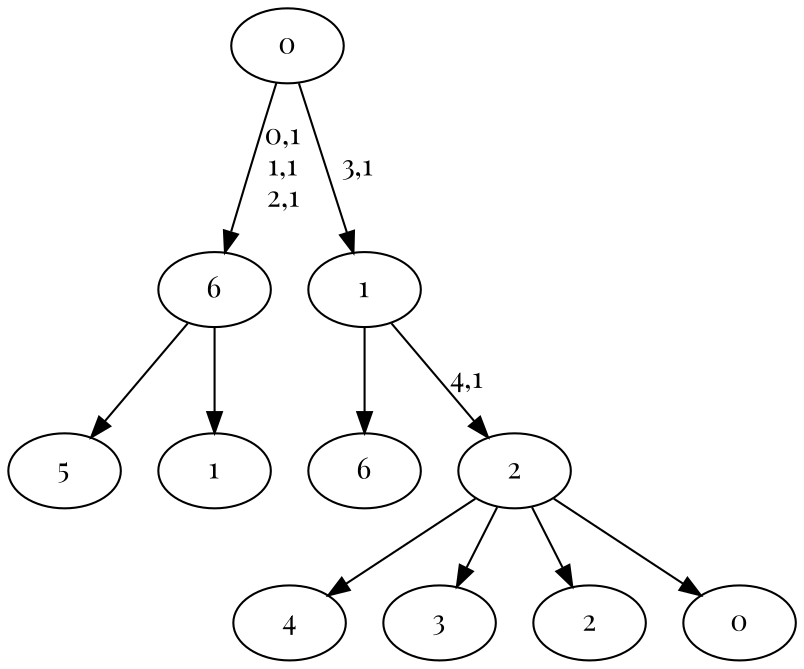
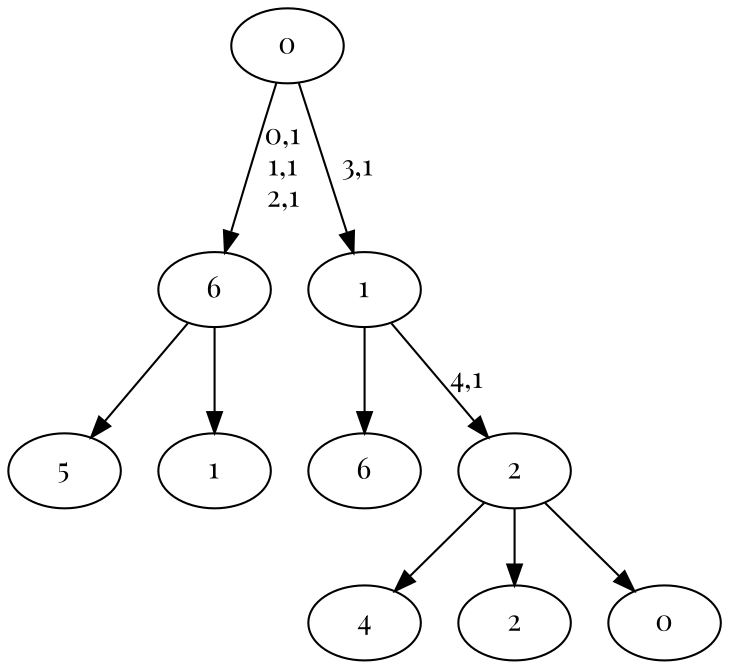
(440, 623) -> none
